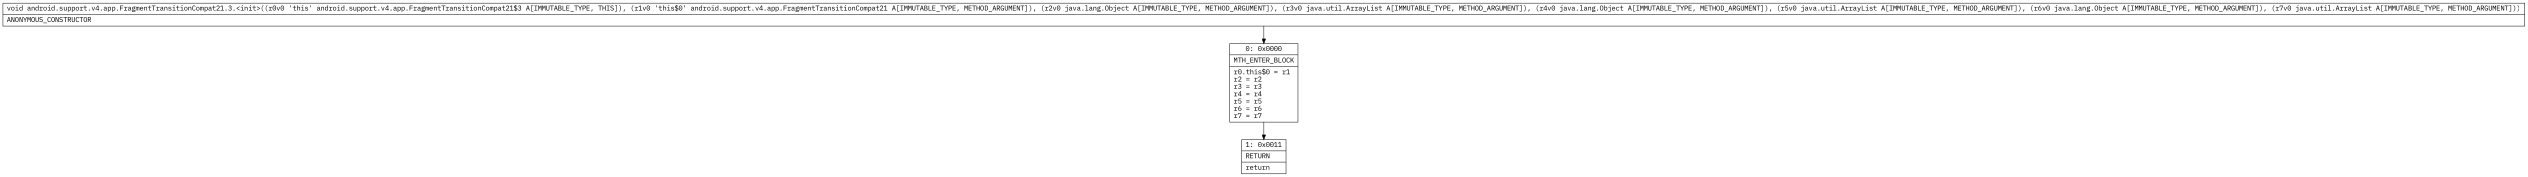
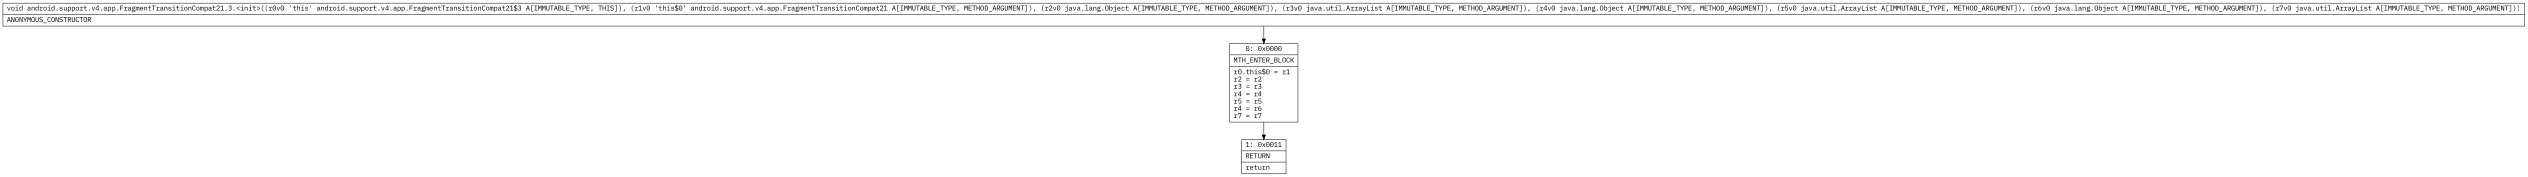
(1248, 109) -> (1248, 109)
